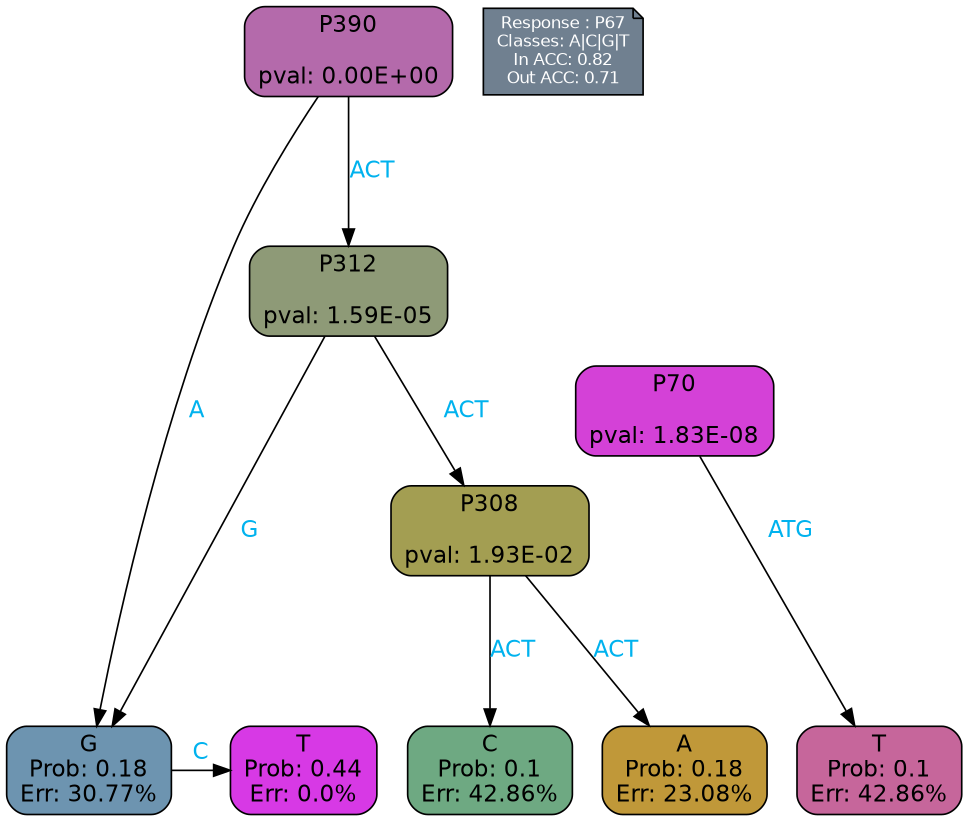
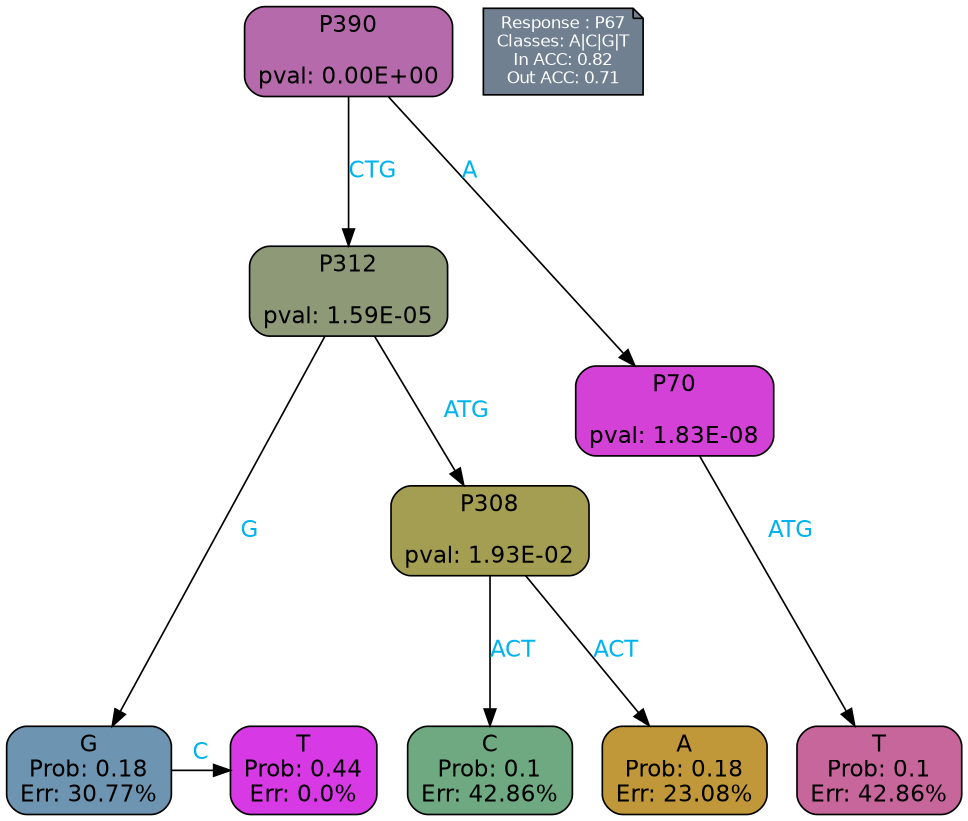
(373, 171) -> (373, 171)
(181, 392) -> (506, 225)
(467, 411) -> (467, 411)
